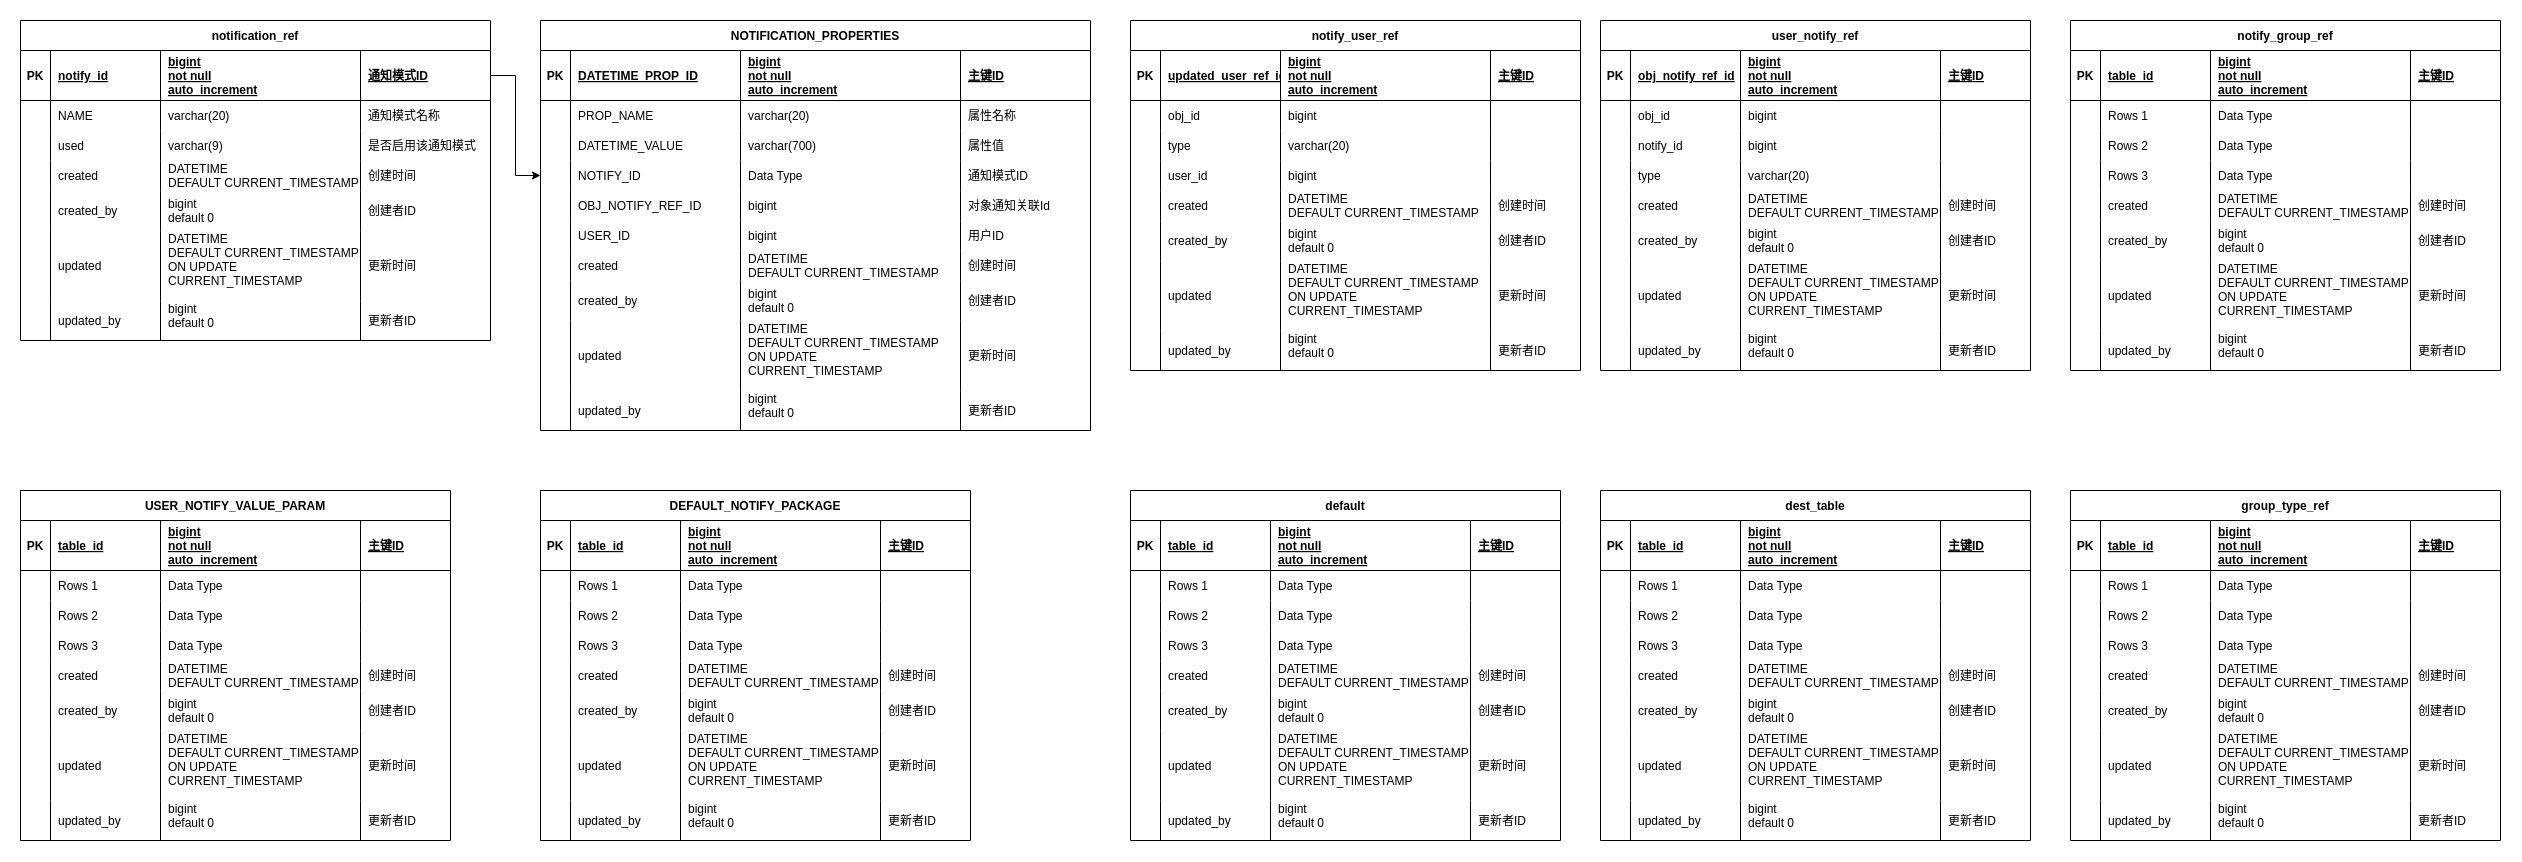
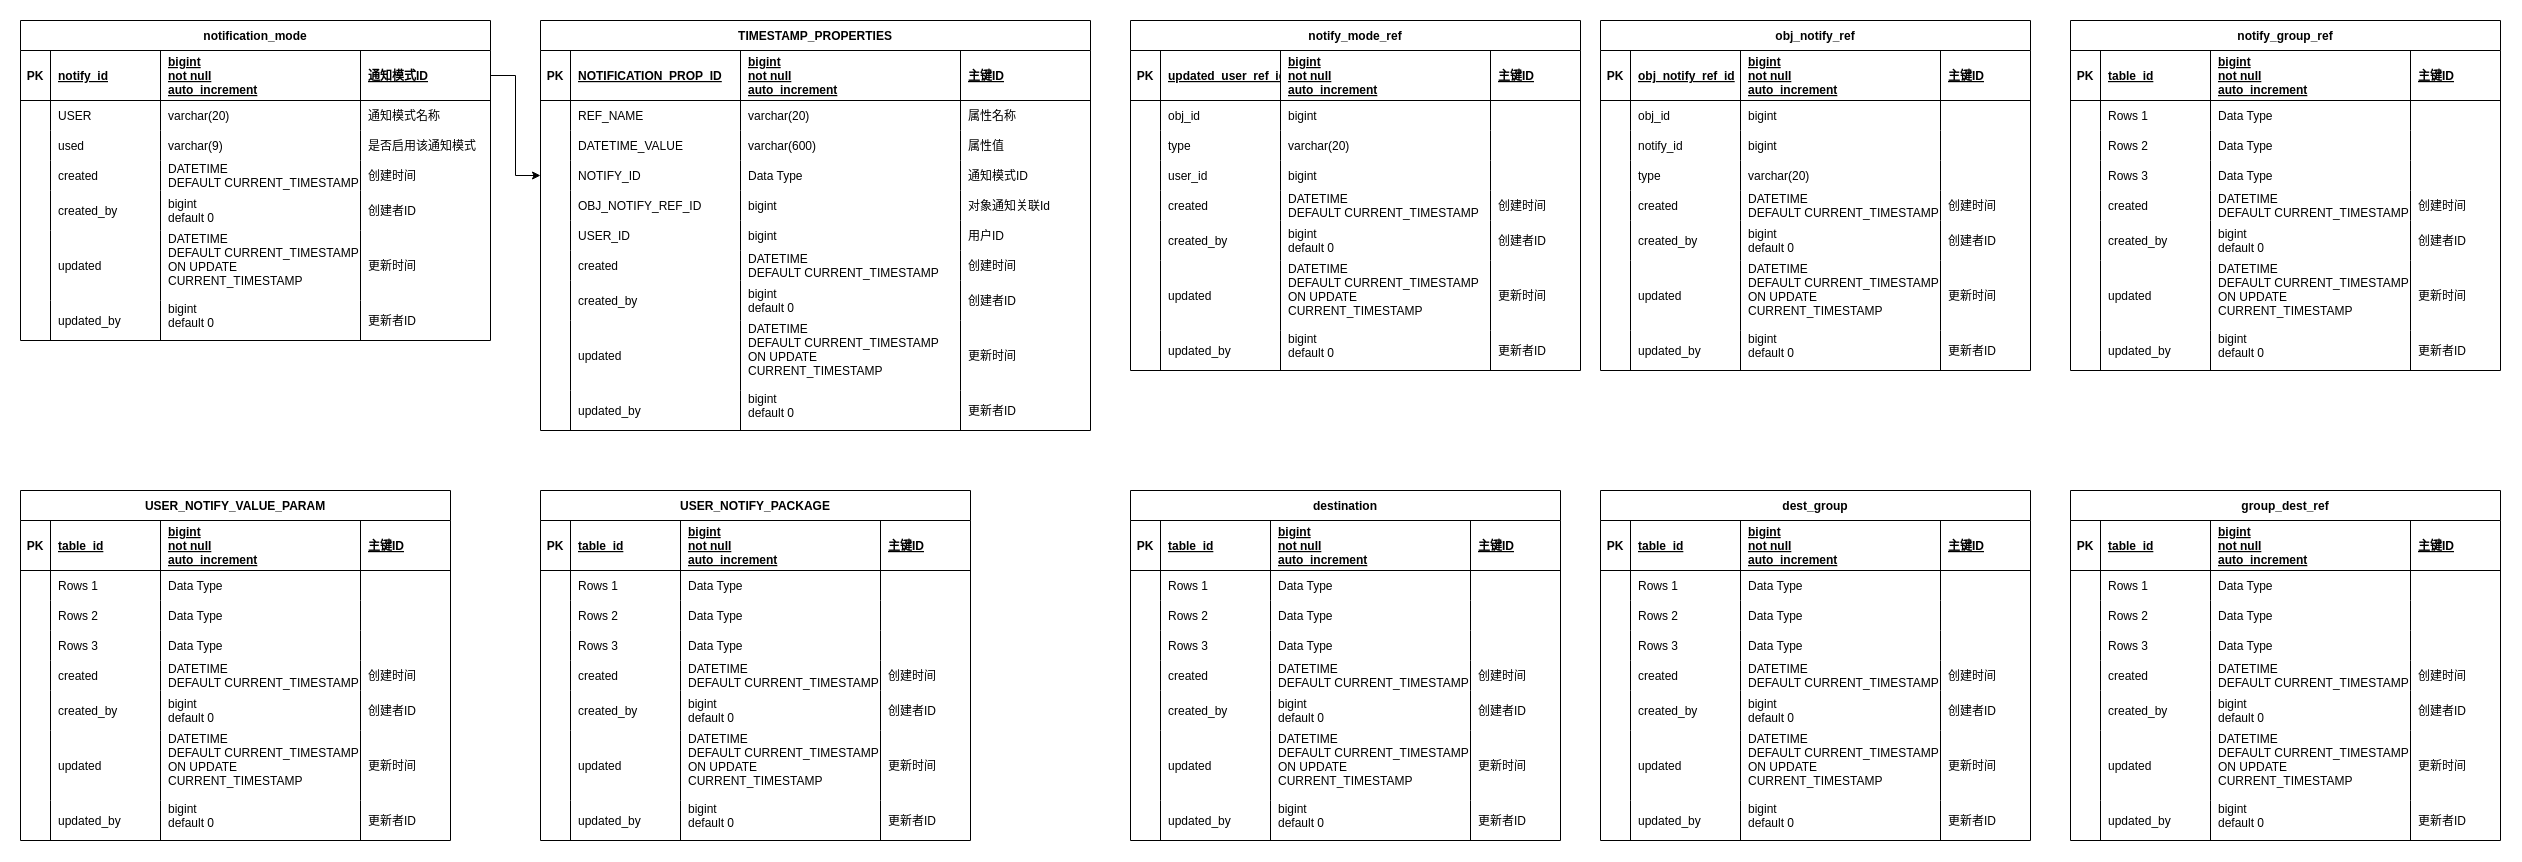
(255, 36) -> (255, 36)
(815, 36) -> (815, 36)
(1355, 36) -> (1355, 36)
(1815, 36) -> (1815, 36)
(632, 76) -> (645, 76)
(71, 116) -> (71, 116)
(608, 116) -> (605, 116)
(788, 146) -> (788, 146)
(755, 506) -> (755, 506)
(1345, 506) -> (1345, 506)
(1815, 506) -> (1815, 506)
(2285, 506) -> (2285, 506)
